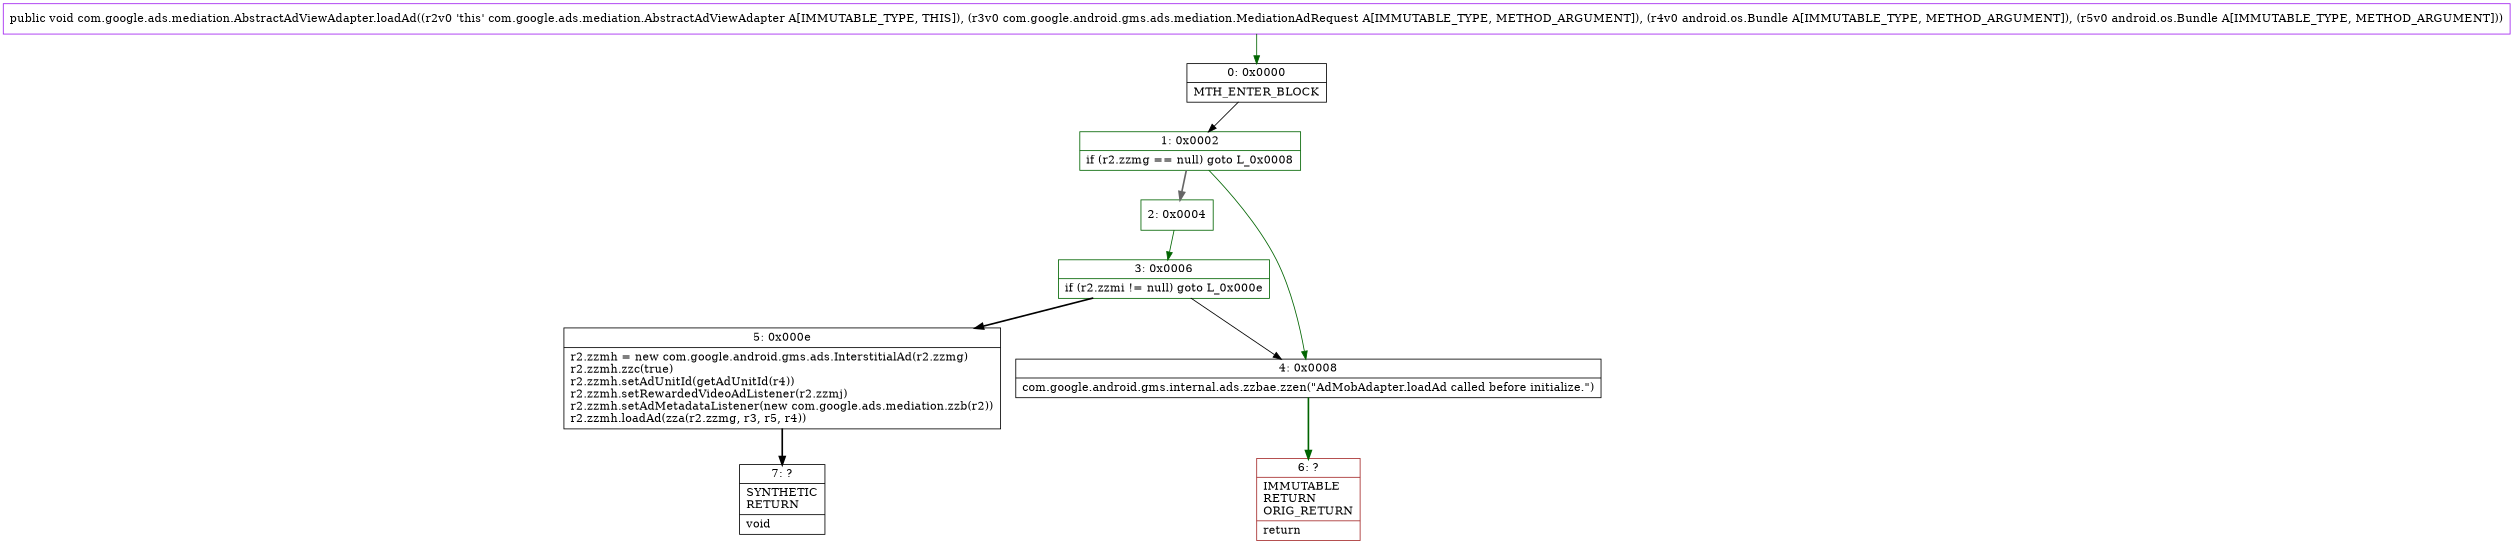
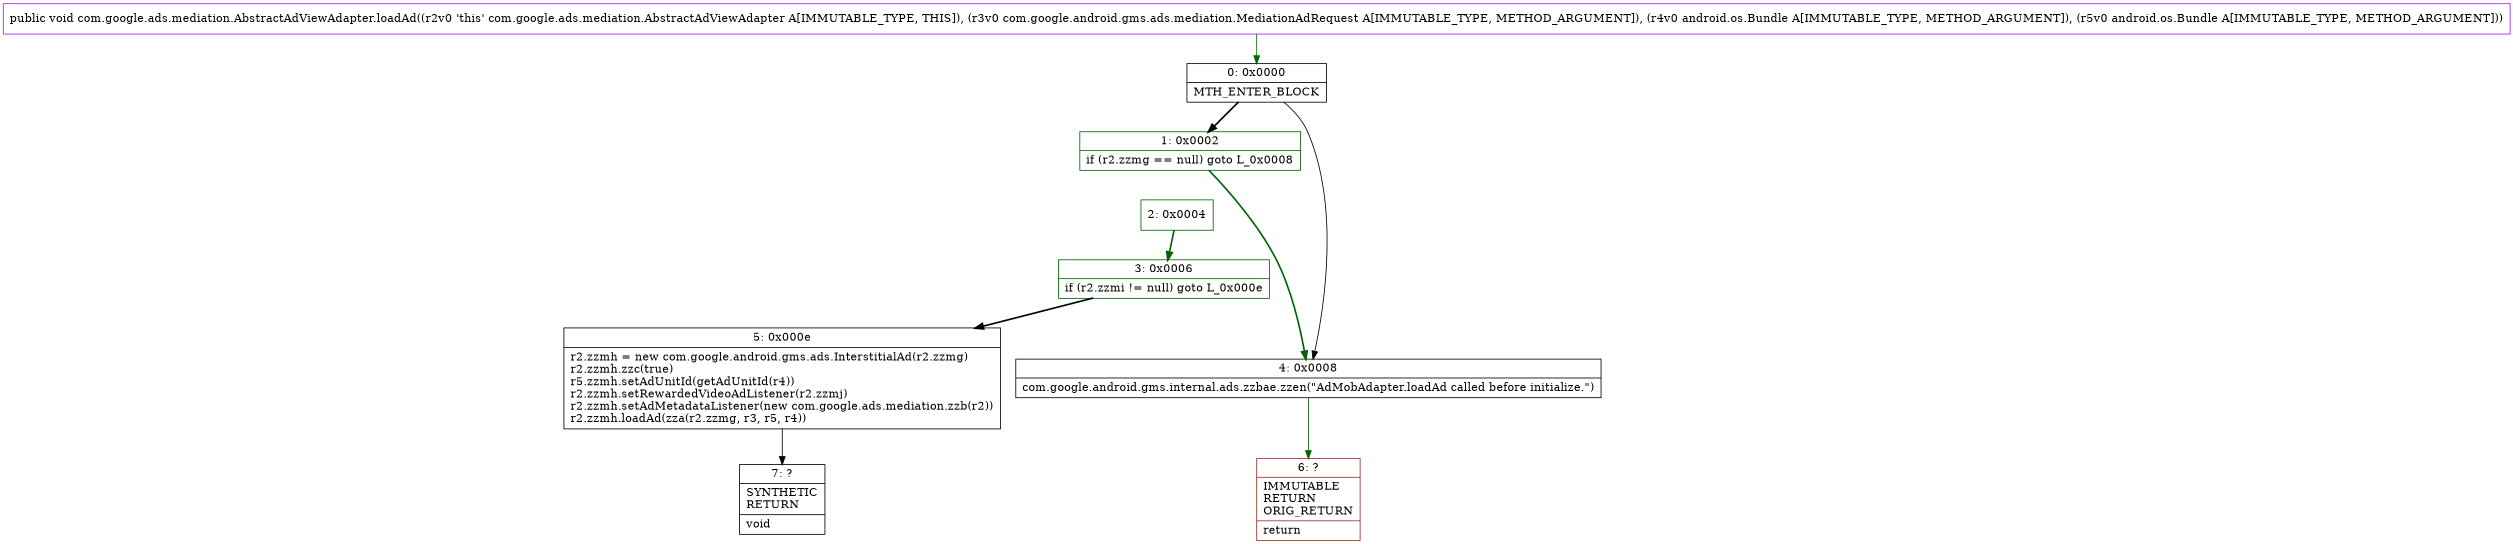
(1226, 114) -> (1226, 114)
(1184, 181) -> none
(1172, 241) -> (1172, 241)
(1272, 252) -> (1272, 252)
(1233, 326) -> (1327, 221)
(683, 382) -> (683, 382)
(1308, 424) -> (1308, 424)
(782, 442) -> (782, 442)
